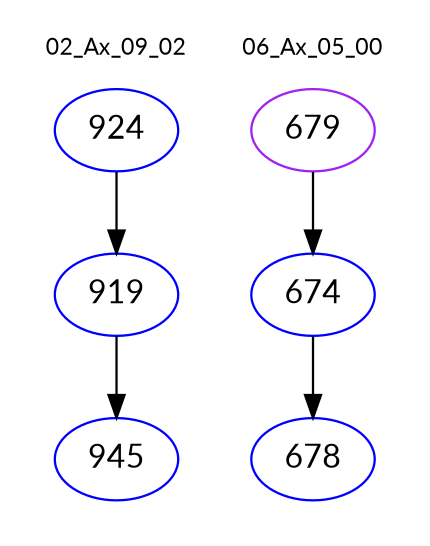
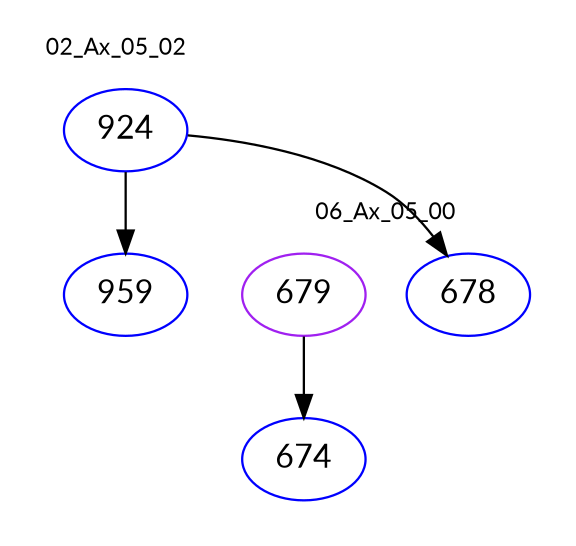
(117, 49) -> (117, 49)
(117, 295) -> (126, 295)
(313, 366) -> (321, 162)
(117, 459) -> none
